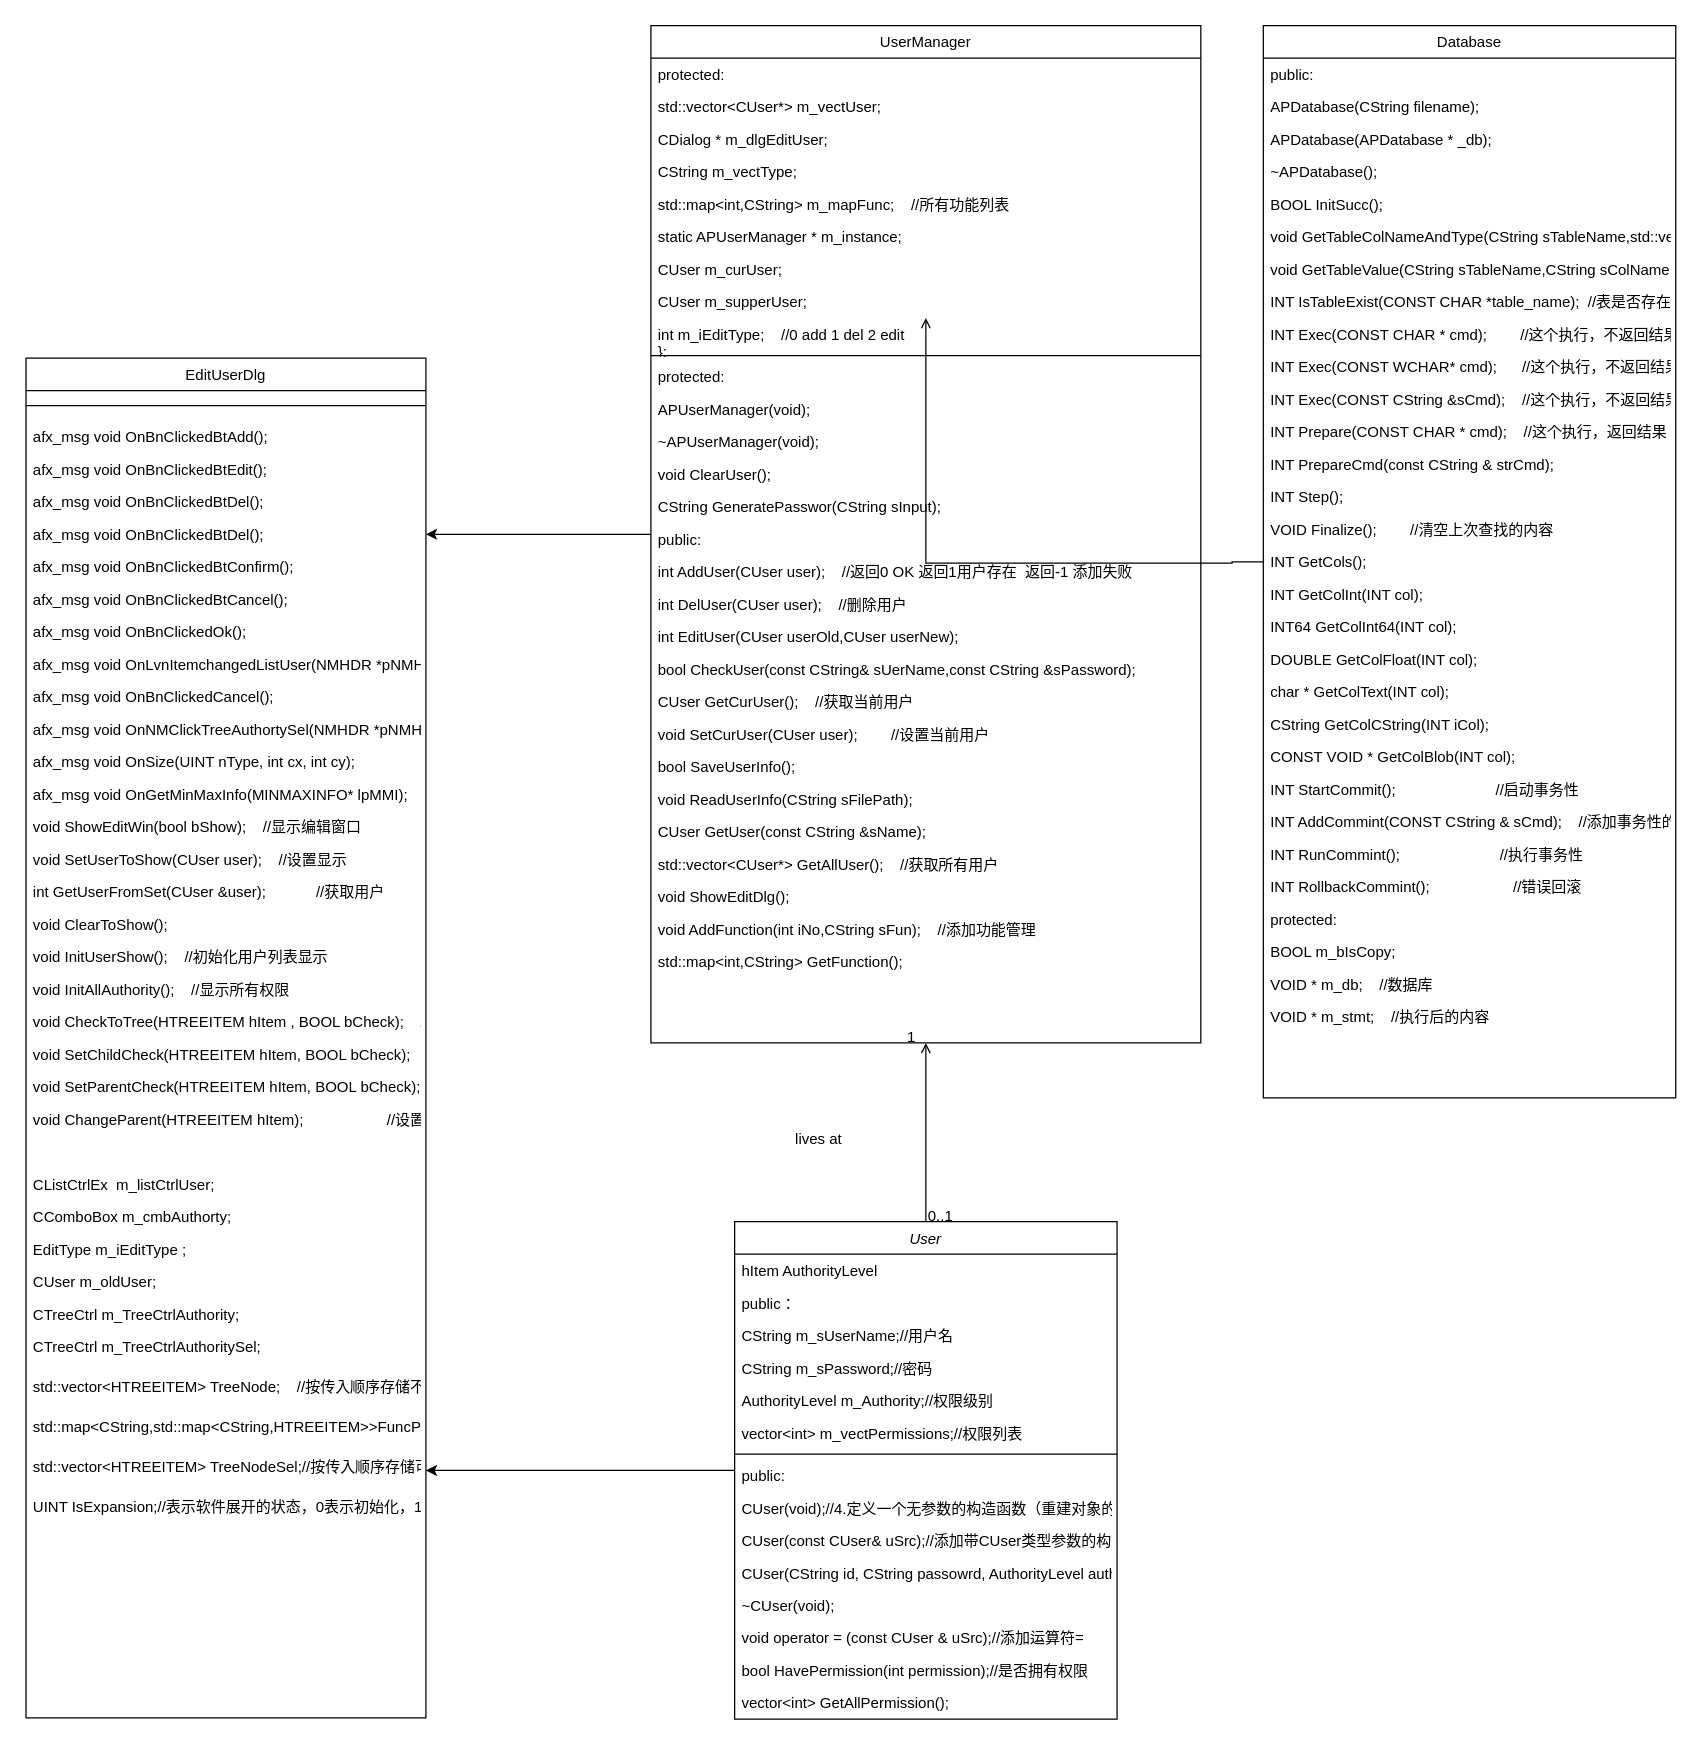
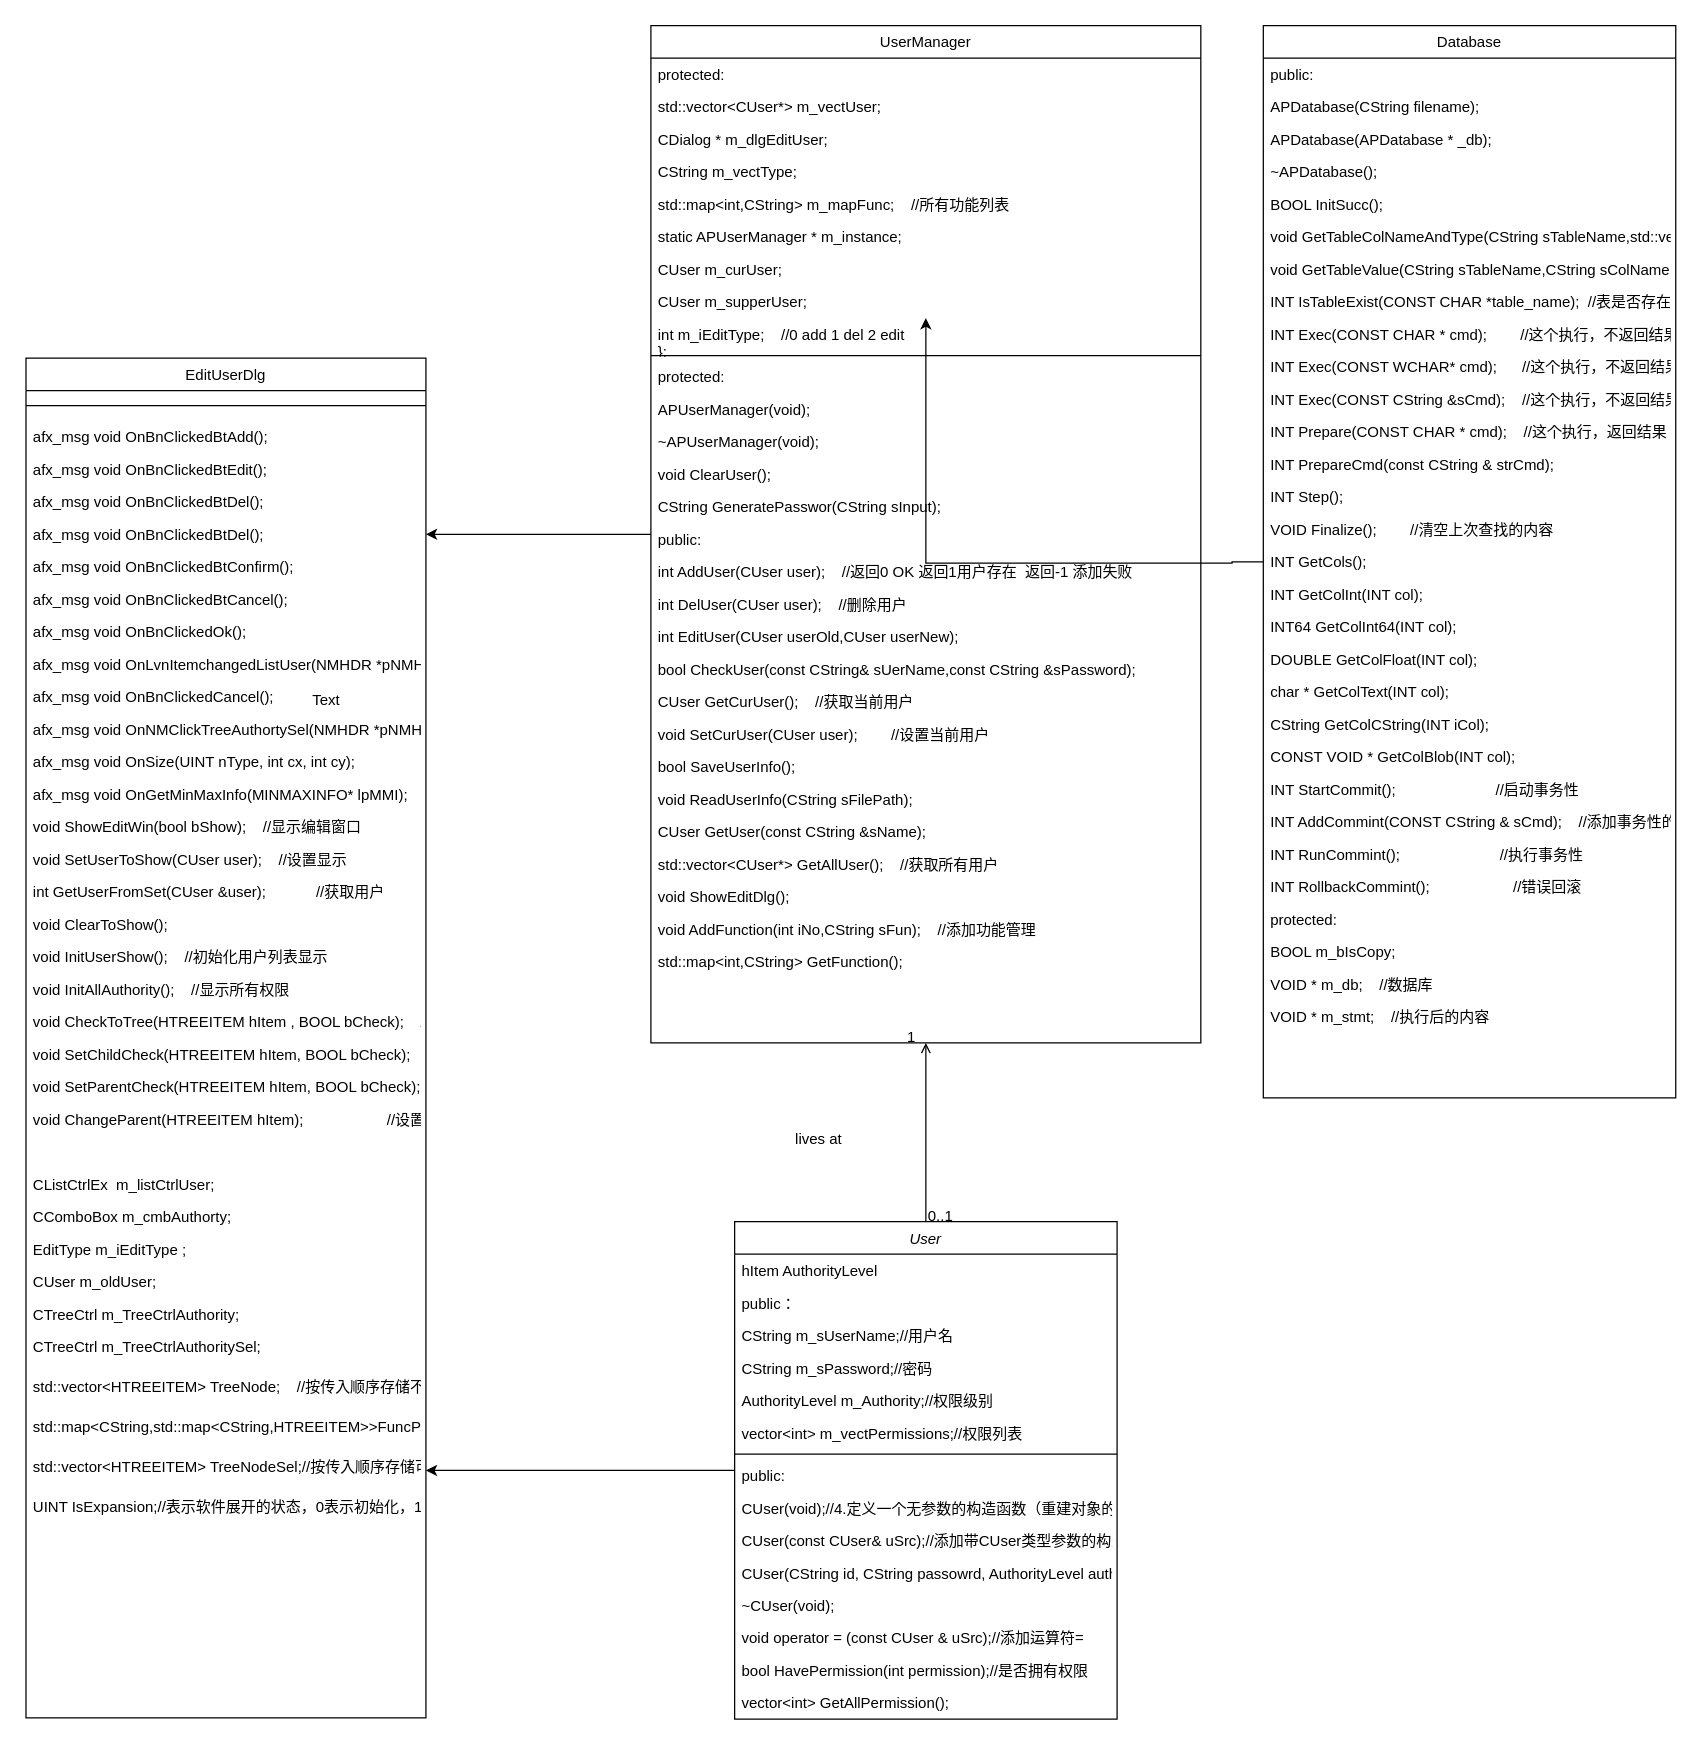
(926, 325) -> (926, 328)
none -> (326, 701)
